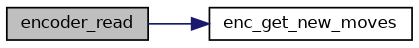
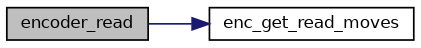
(311, 24) -> (312, 24)
